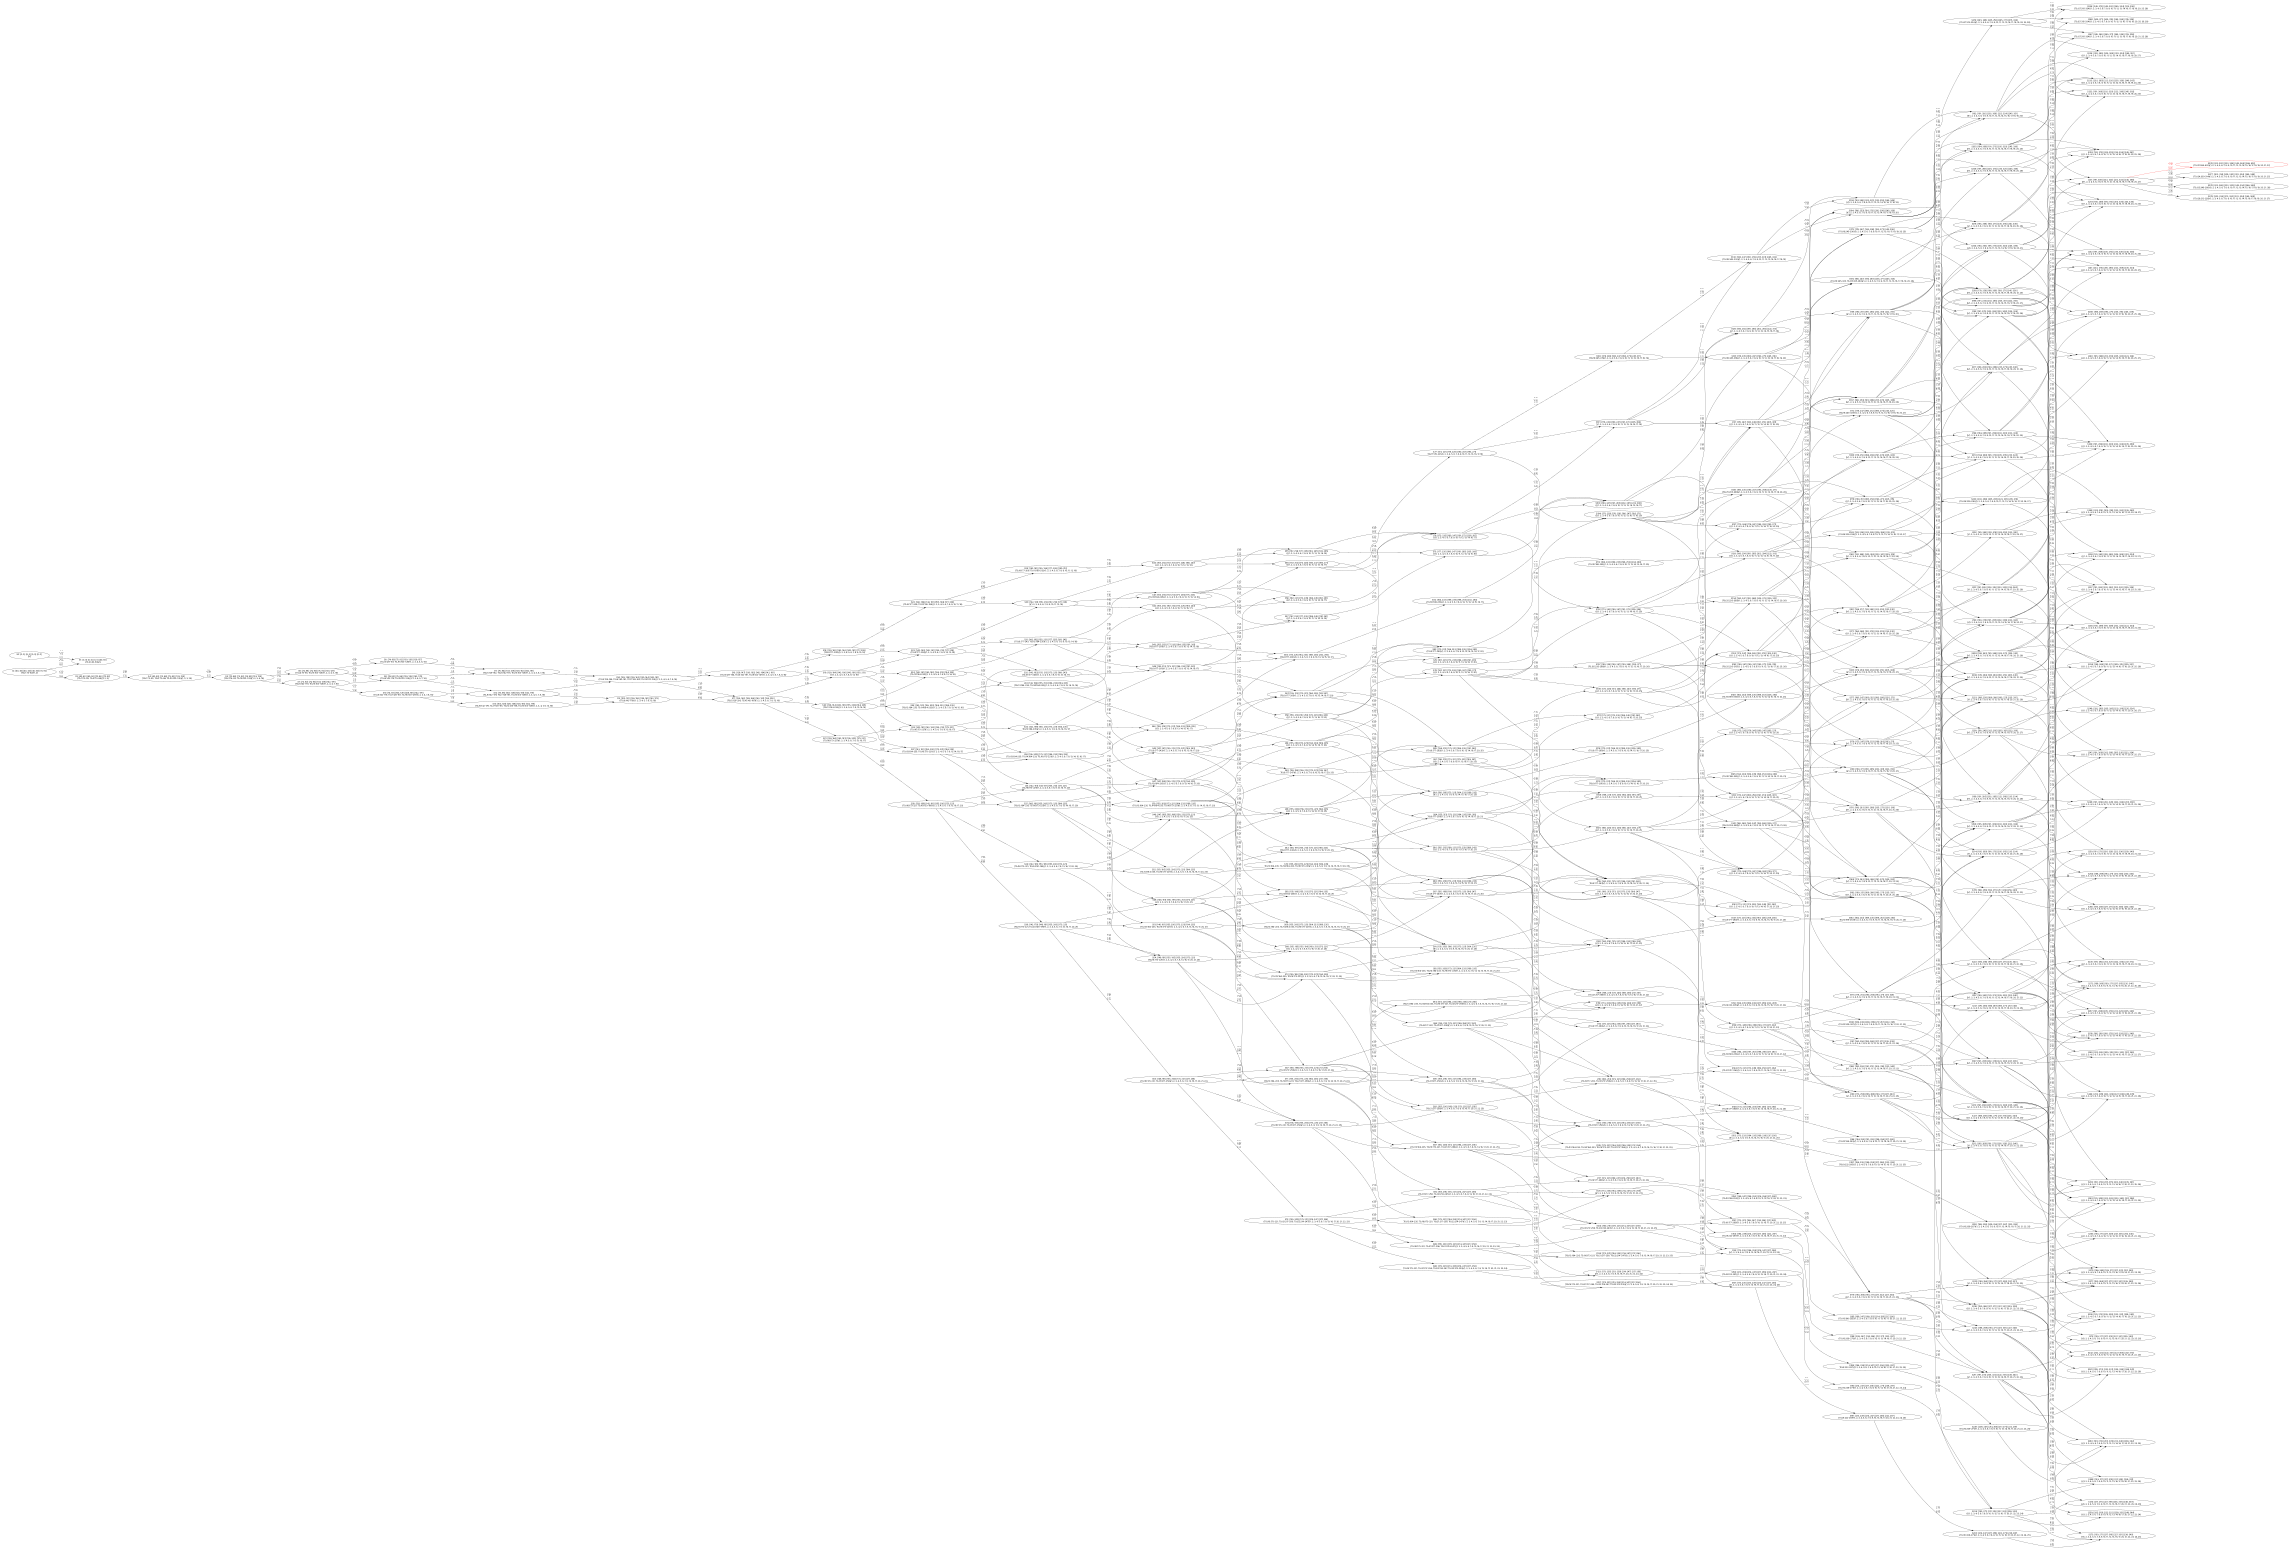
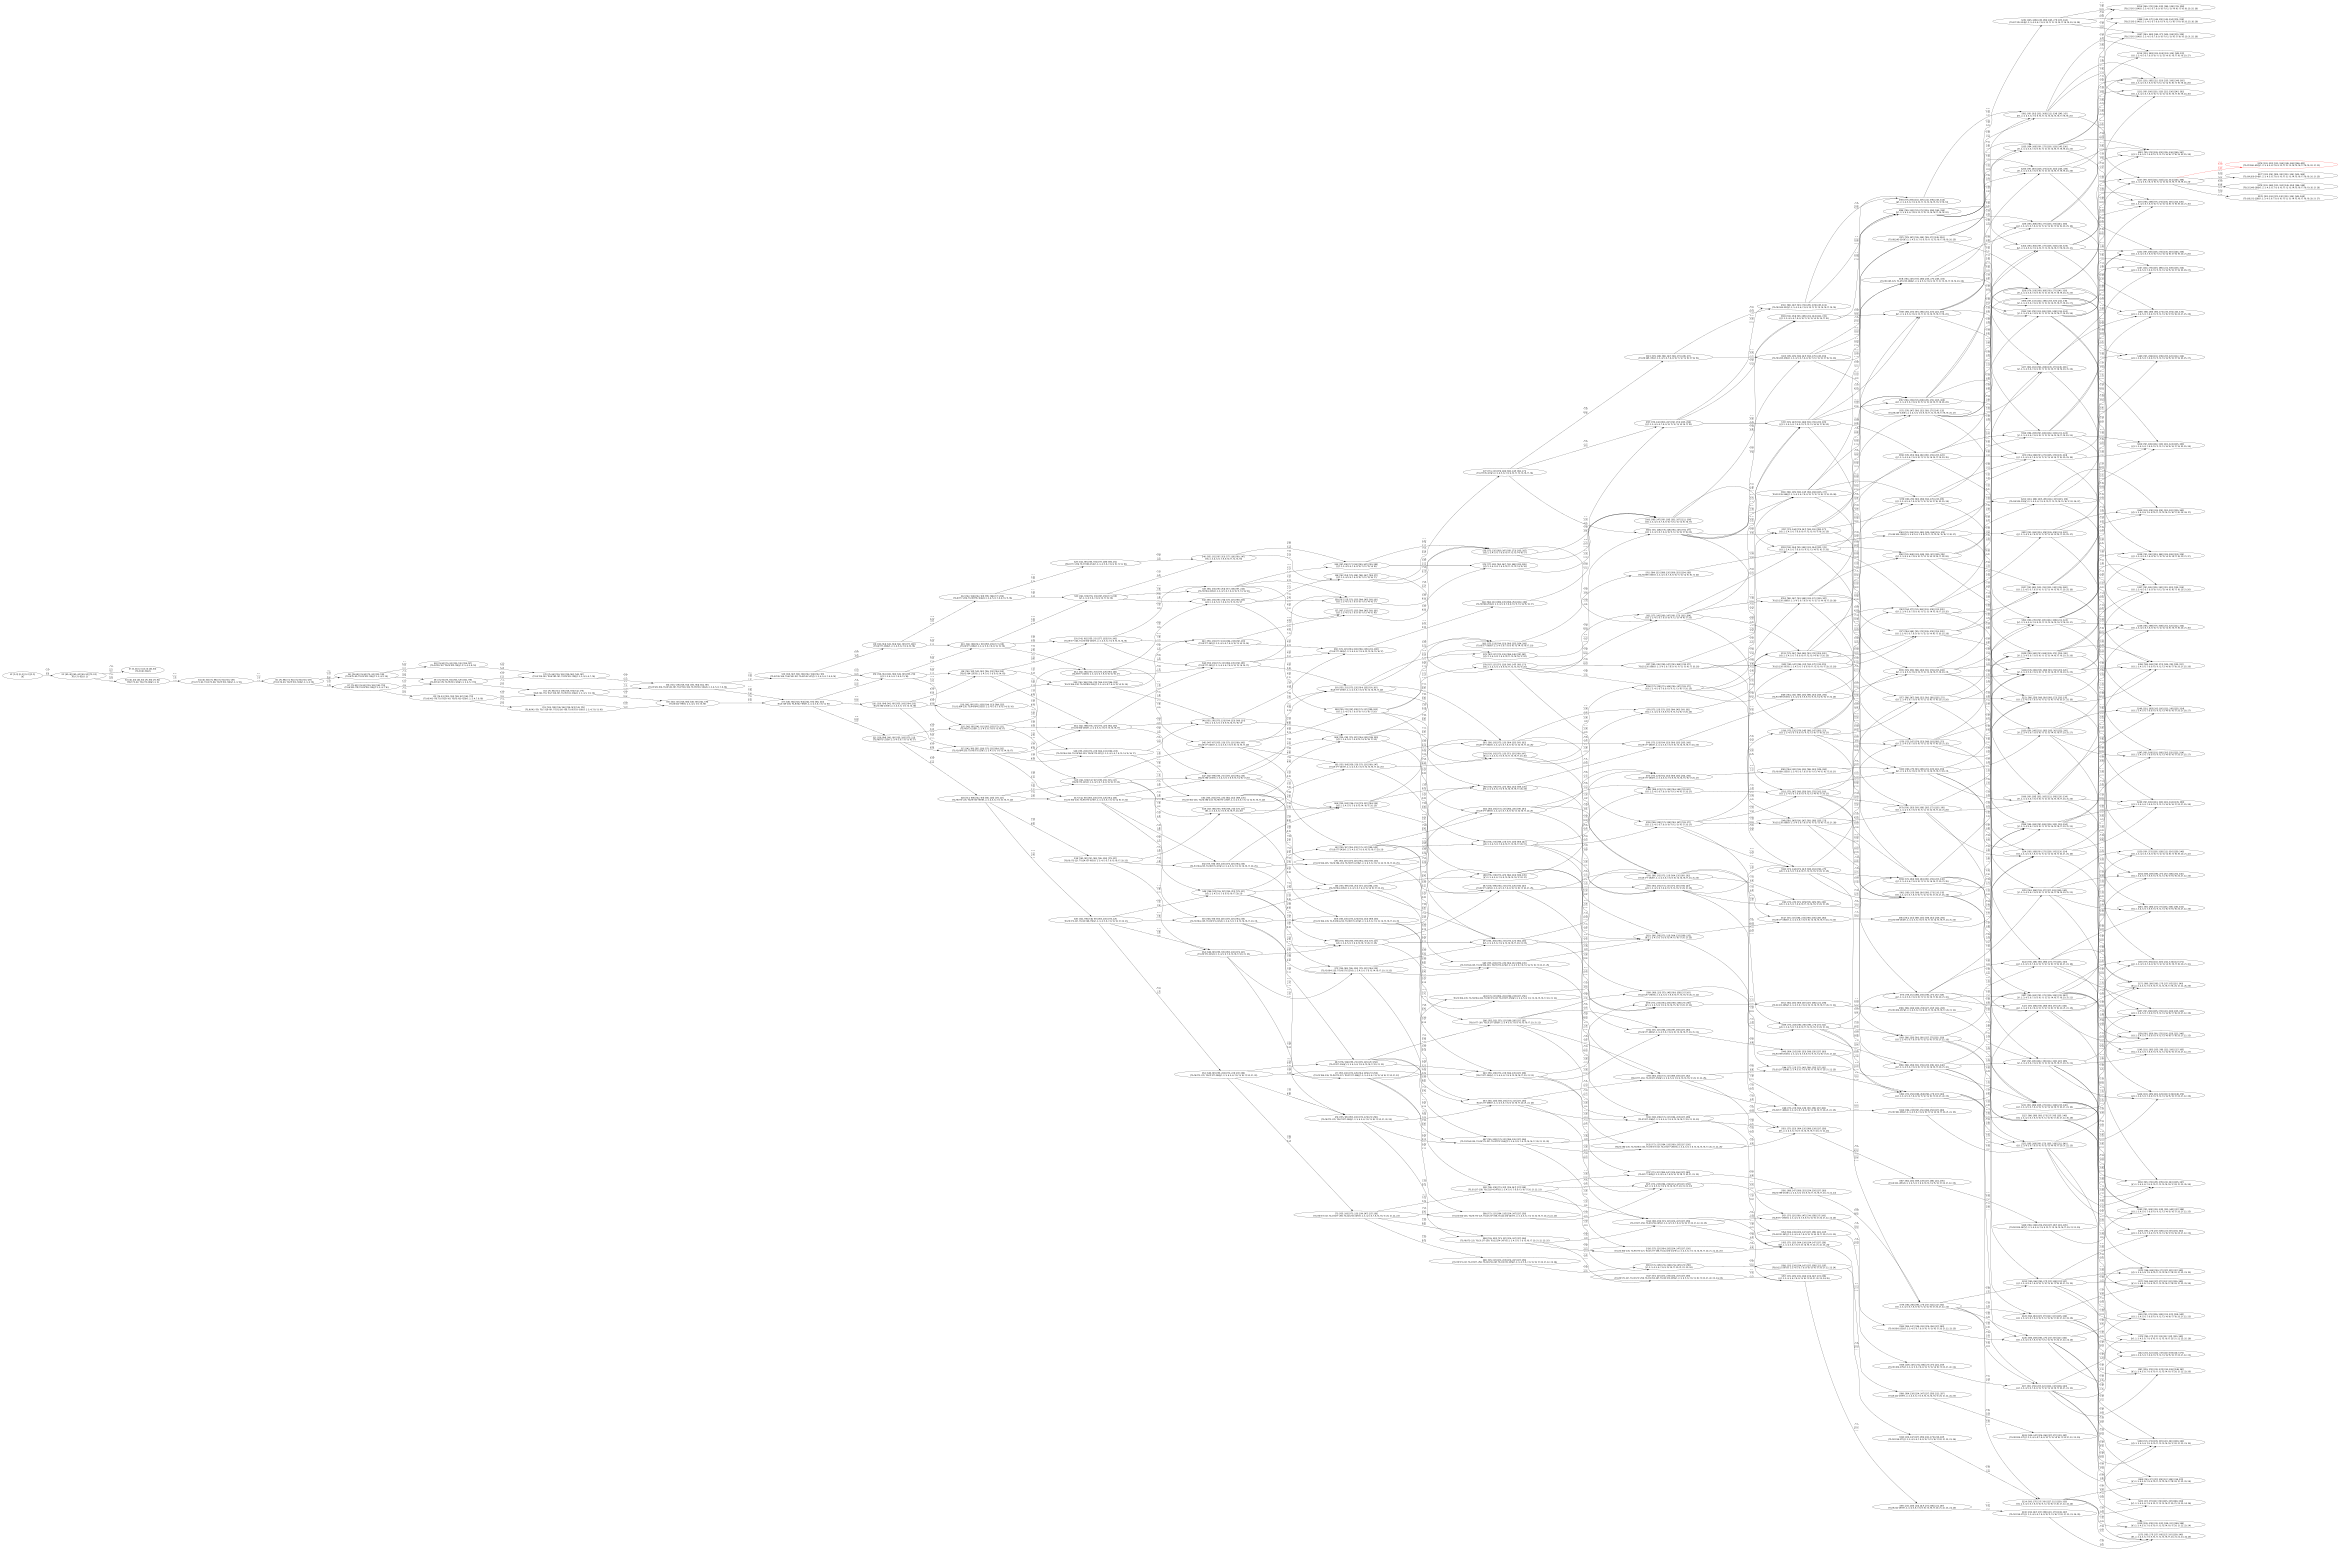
(60, 658) -> (47, 676)
